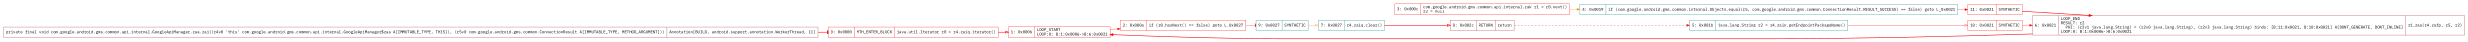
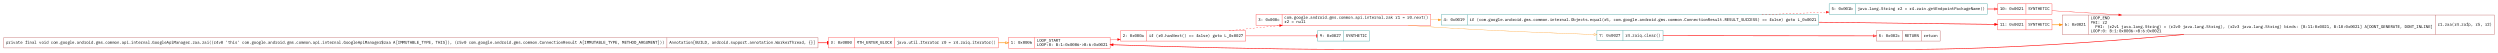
(1961, 10) -> (1907, 23)
(2056, 13) -> (2056, 25)
(2074, 23) -> (2100, 22)
(1312, 25) -> (1501, 31)
(1600, 25) -> (1794, 13)
(1906, 25) -> (1991, 9)
none -> (1254, 28)
(1002, 32) -> (1002, 43)
